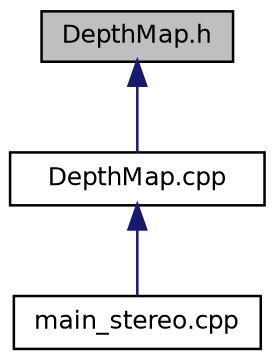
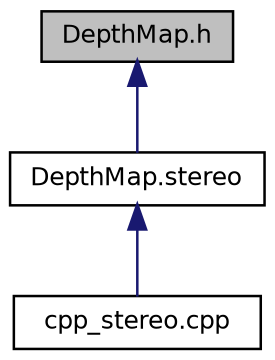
(137, 179) -> (137, 179)
(137, 322) -> (137, 322)
